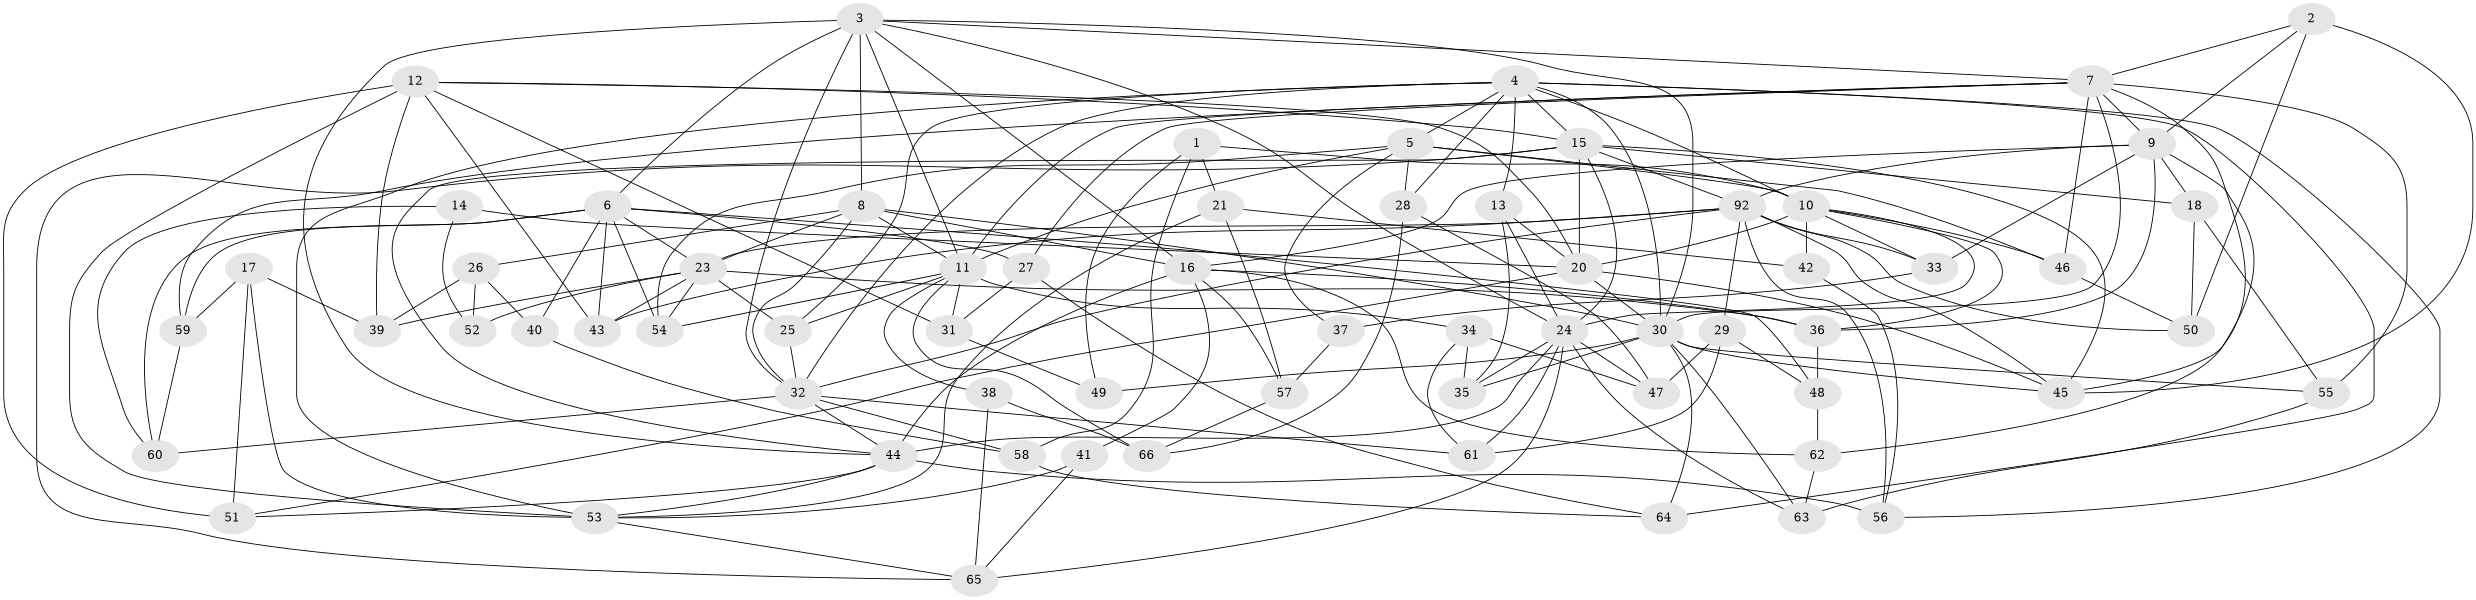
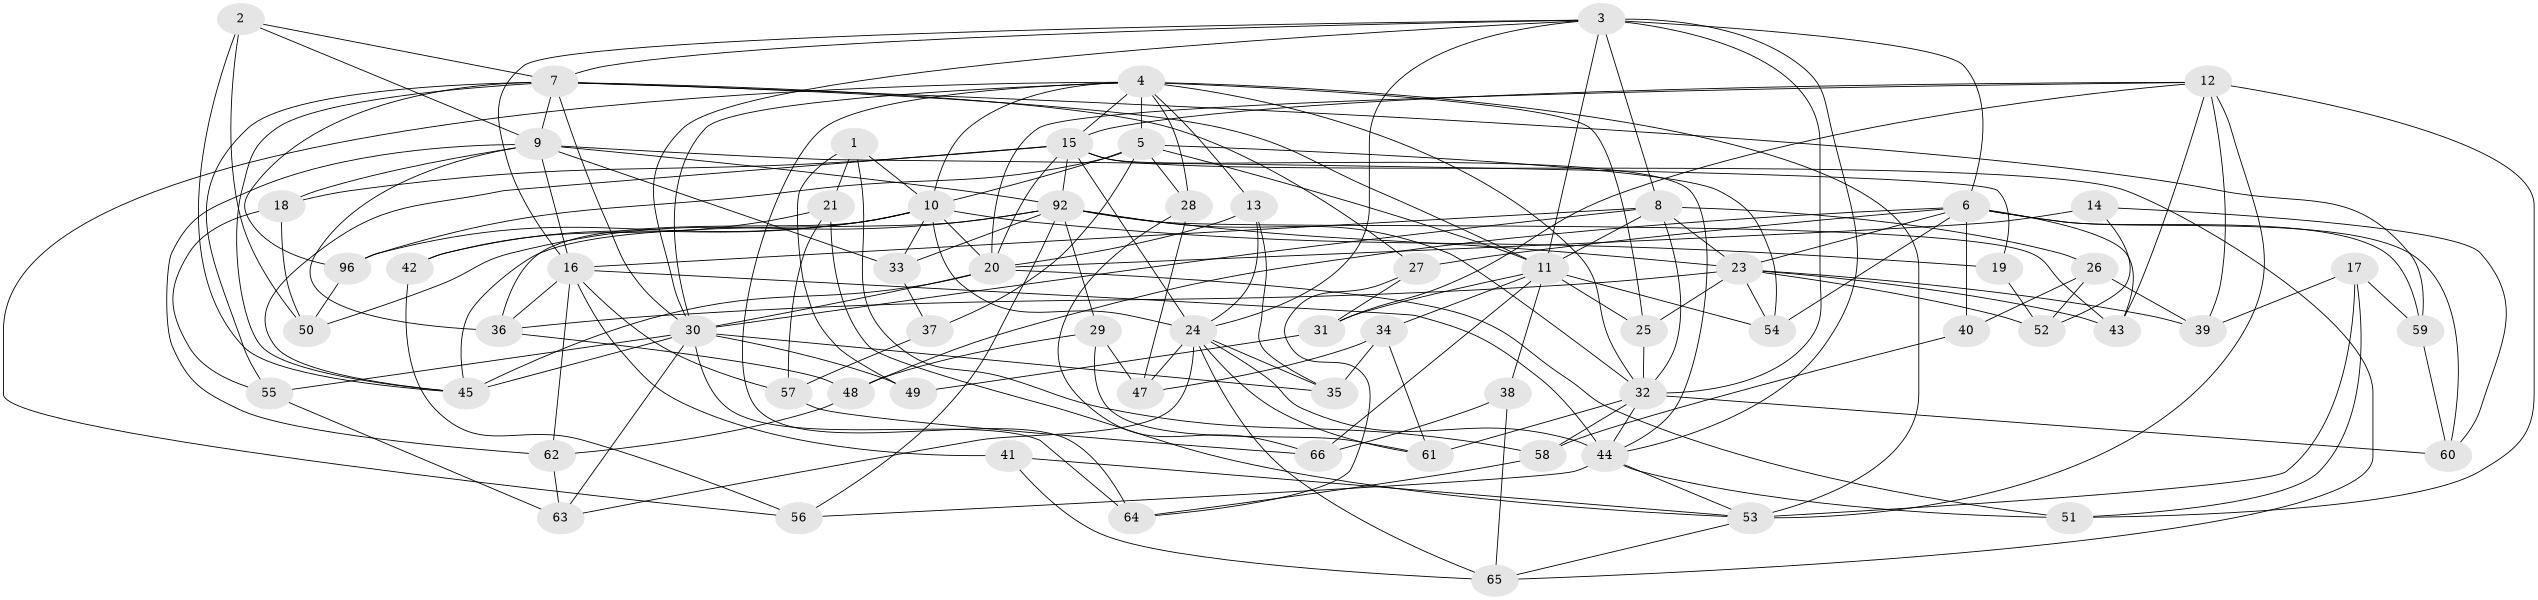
none -> (1999, 269)
(2063, 269) -> (348, 269)
